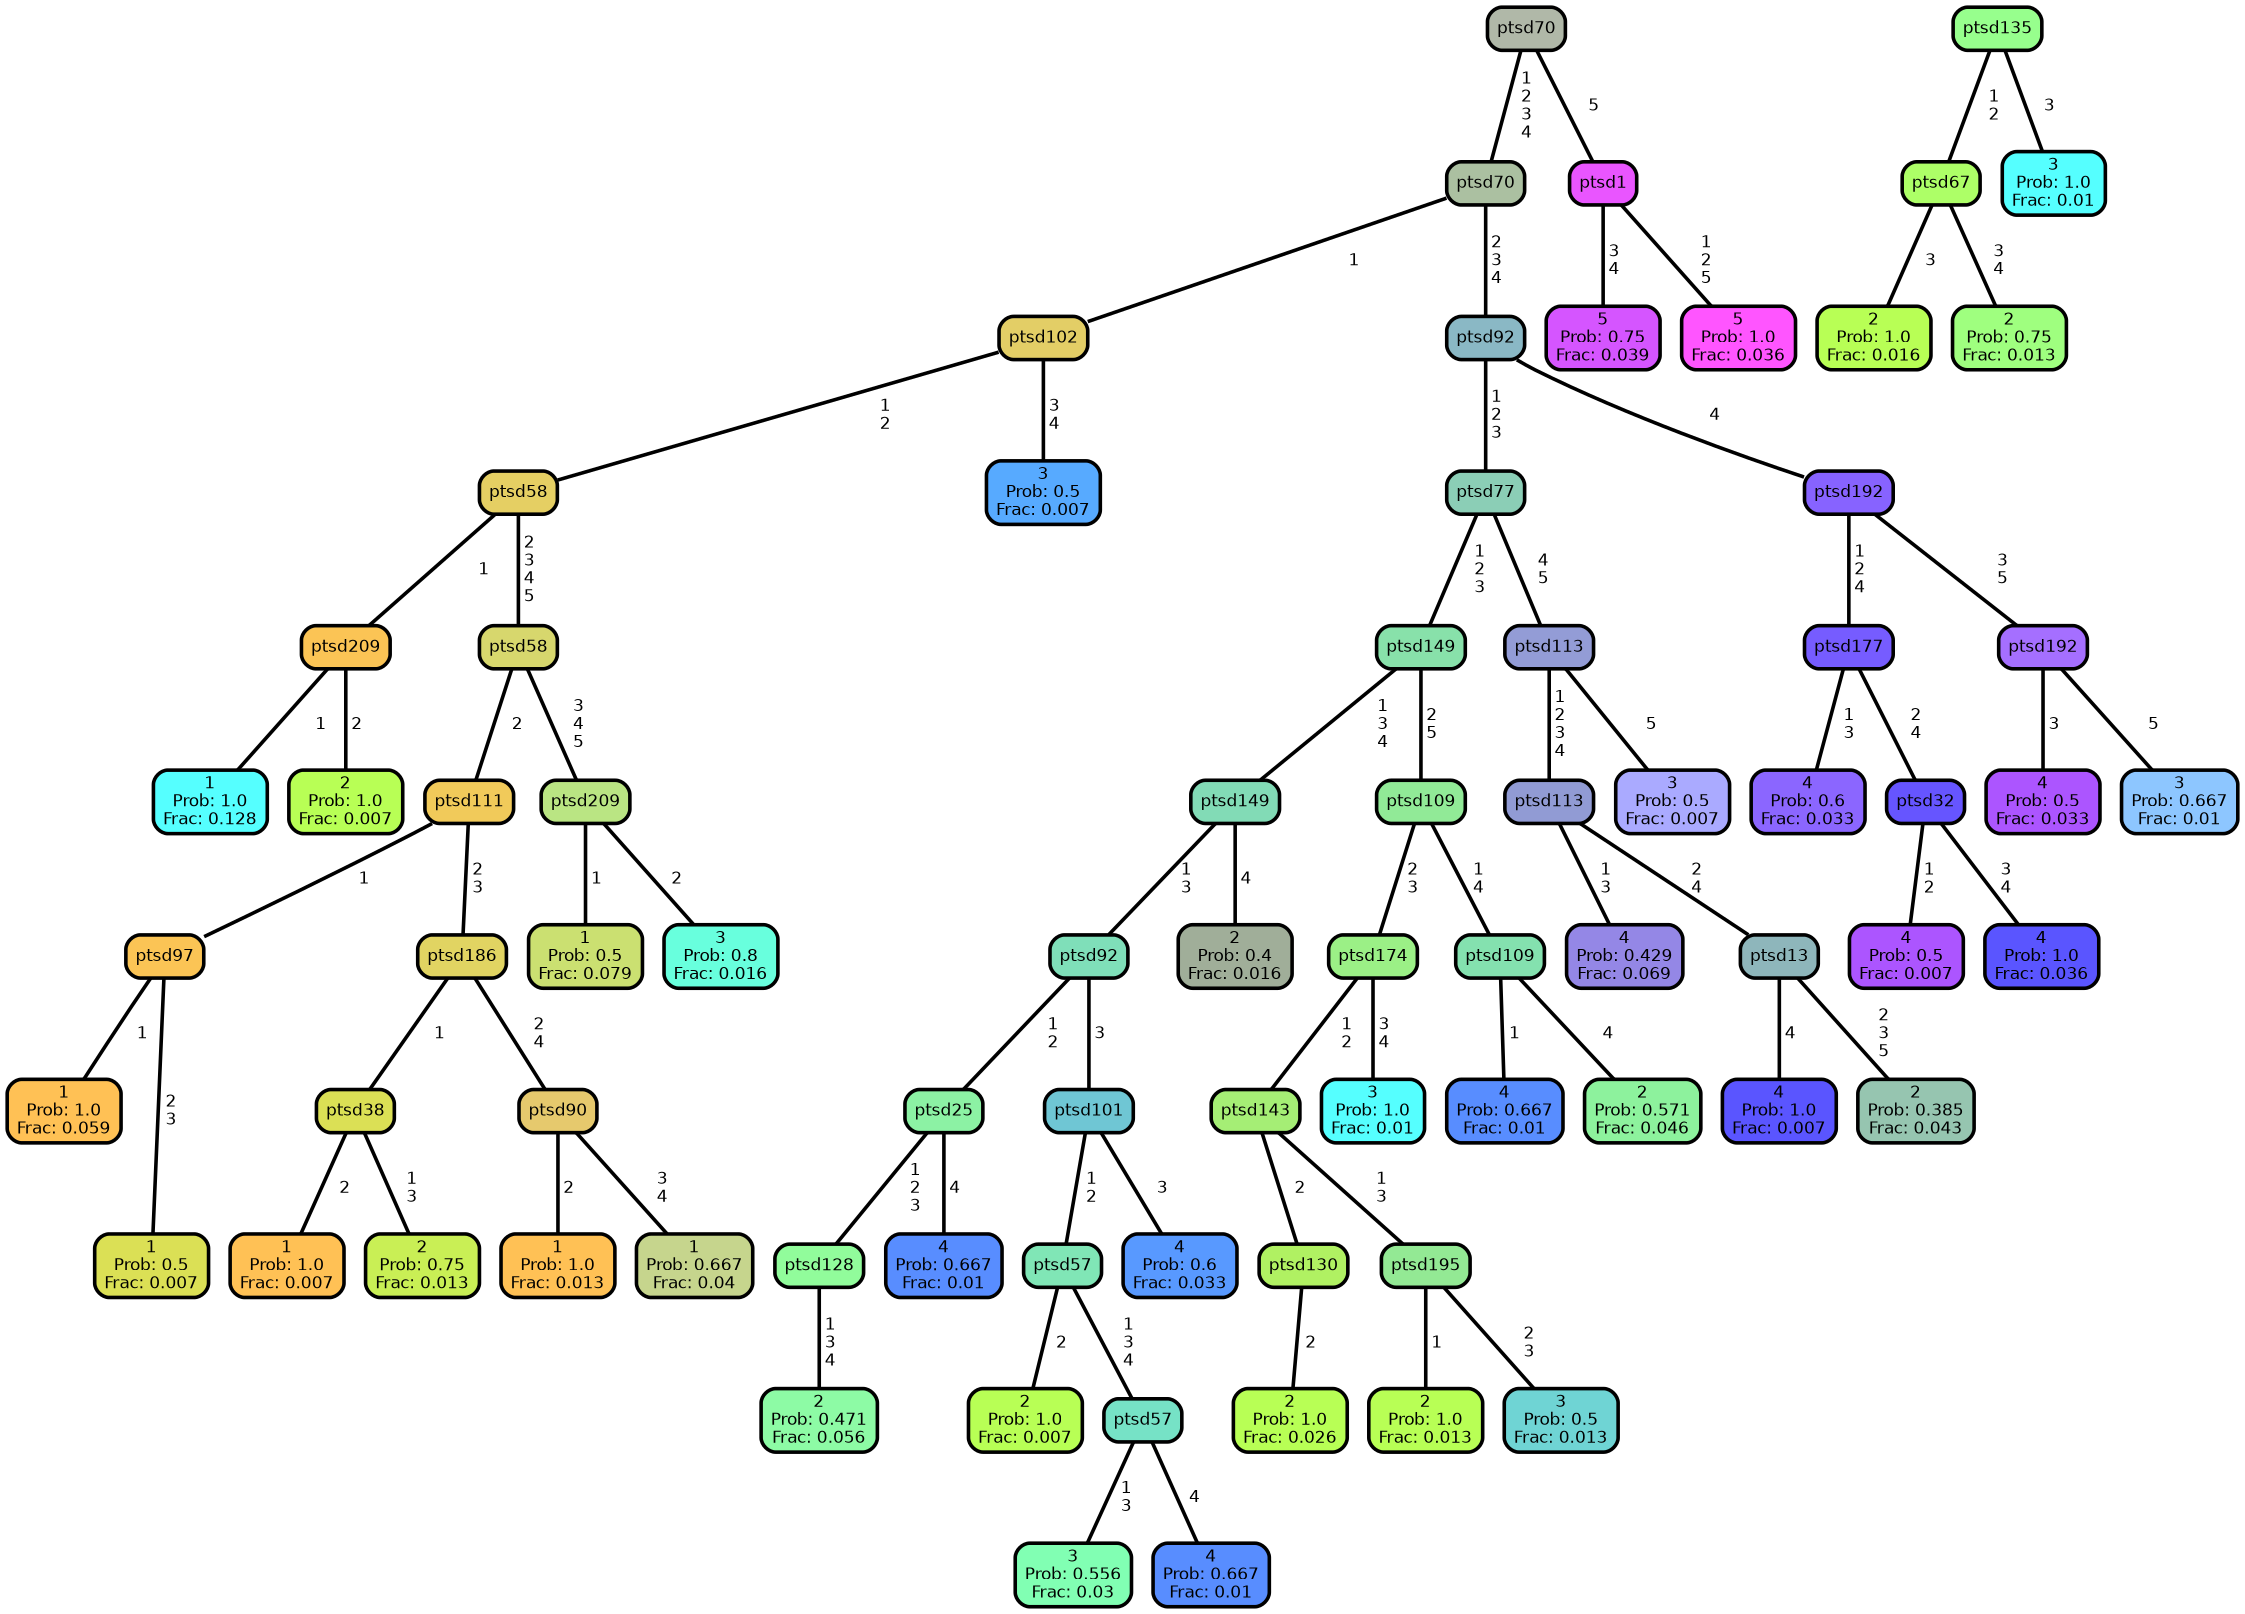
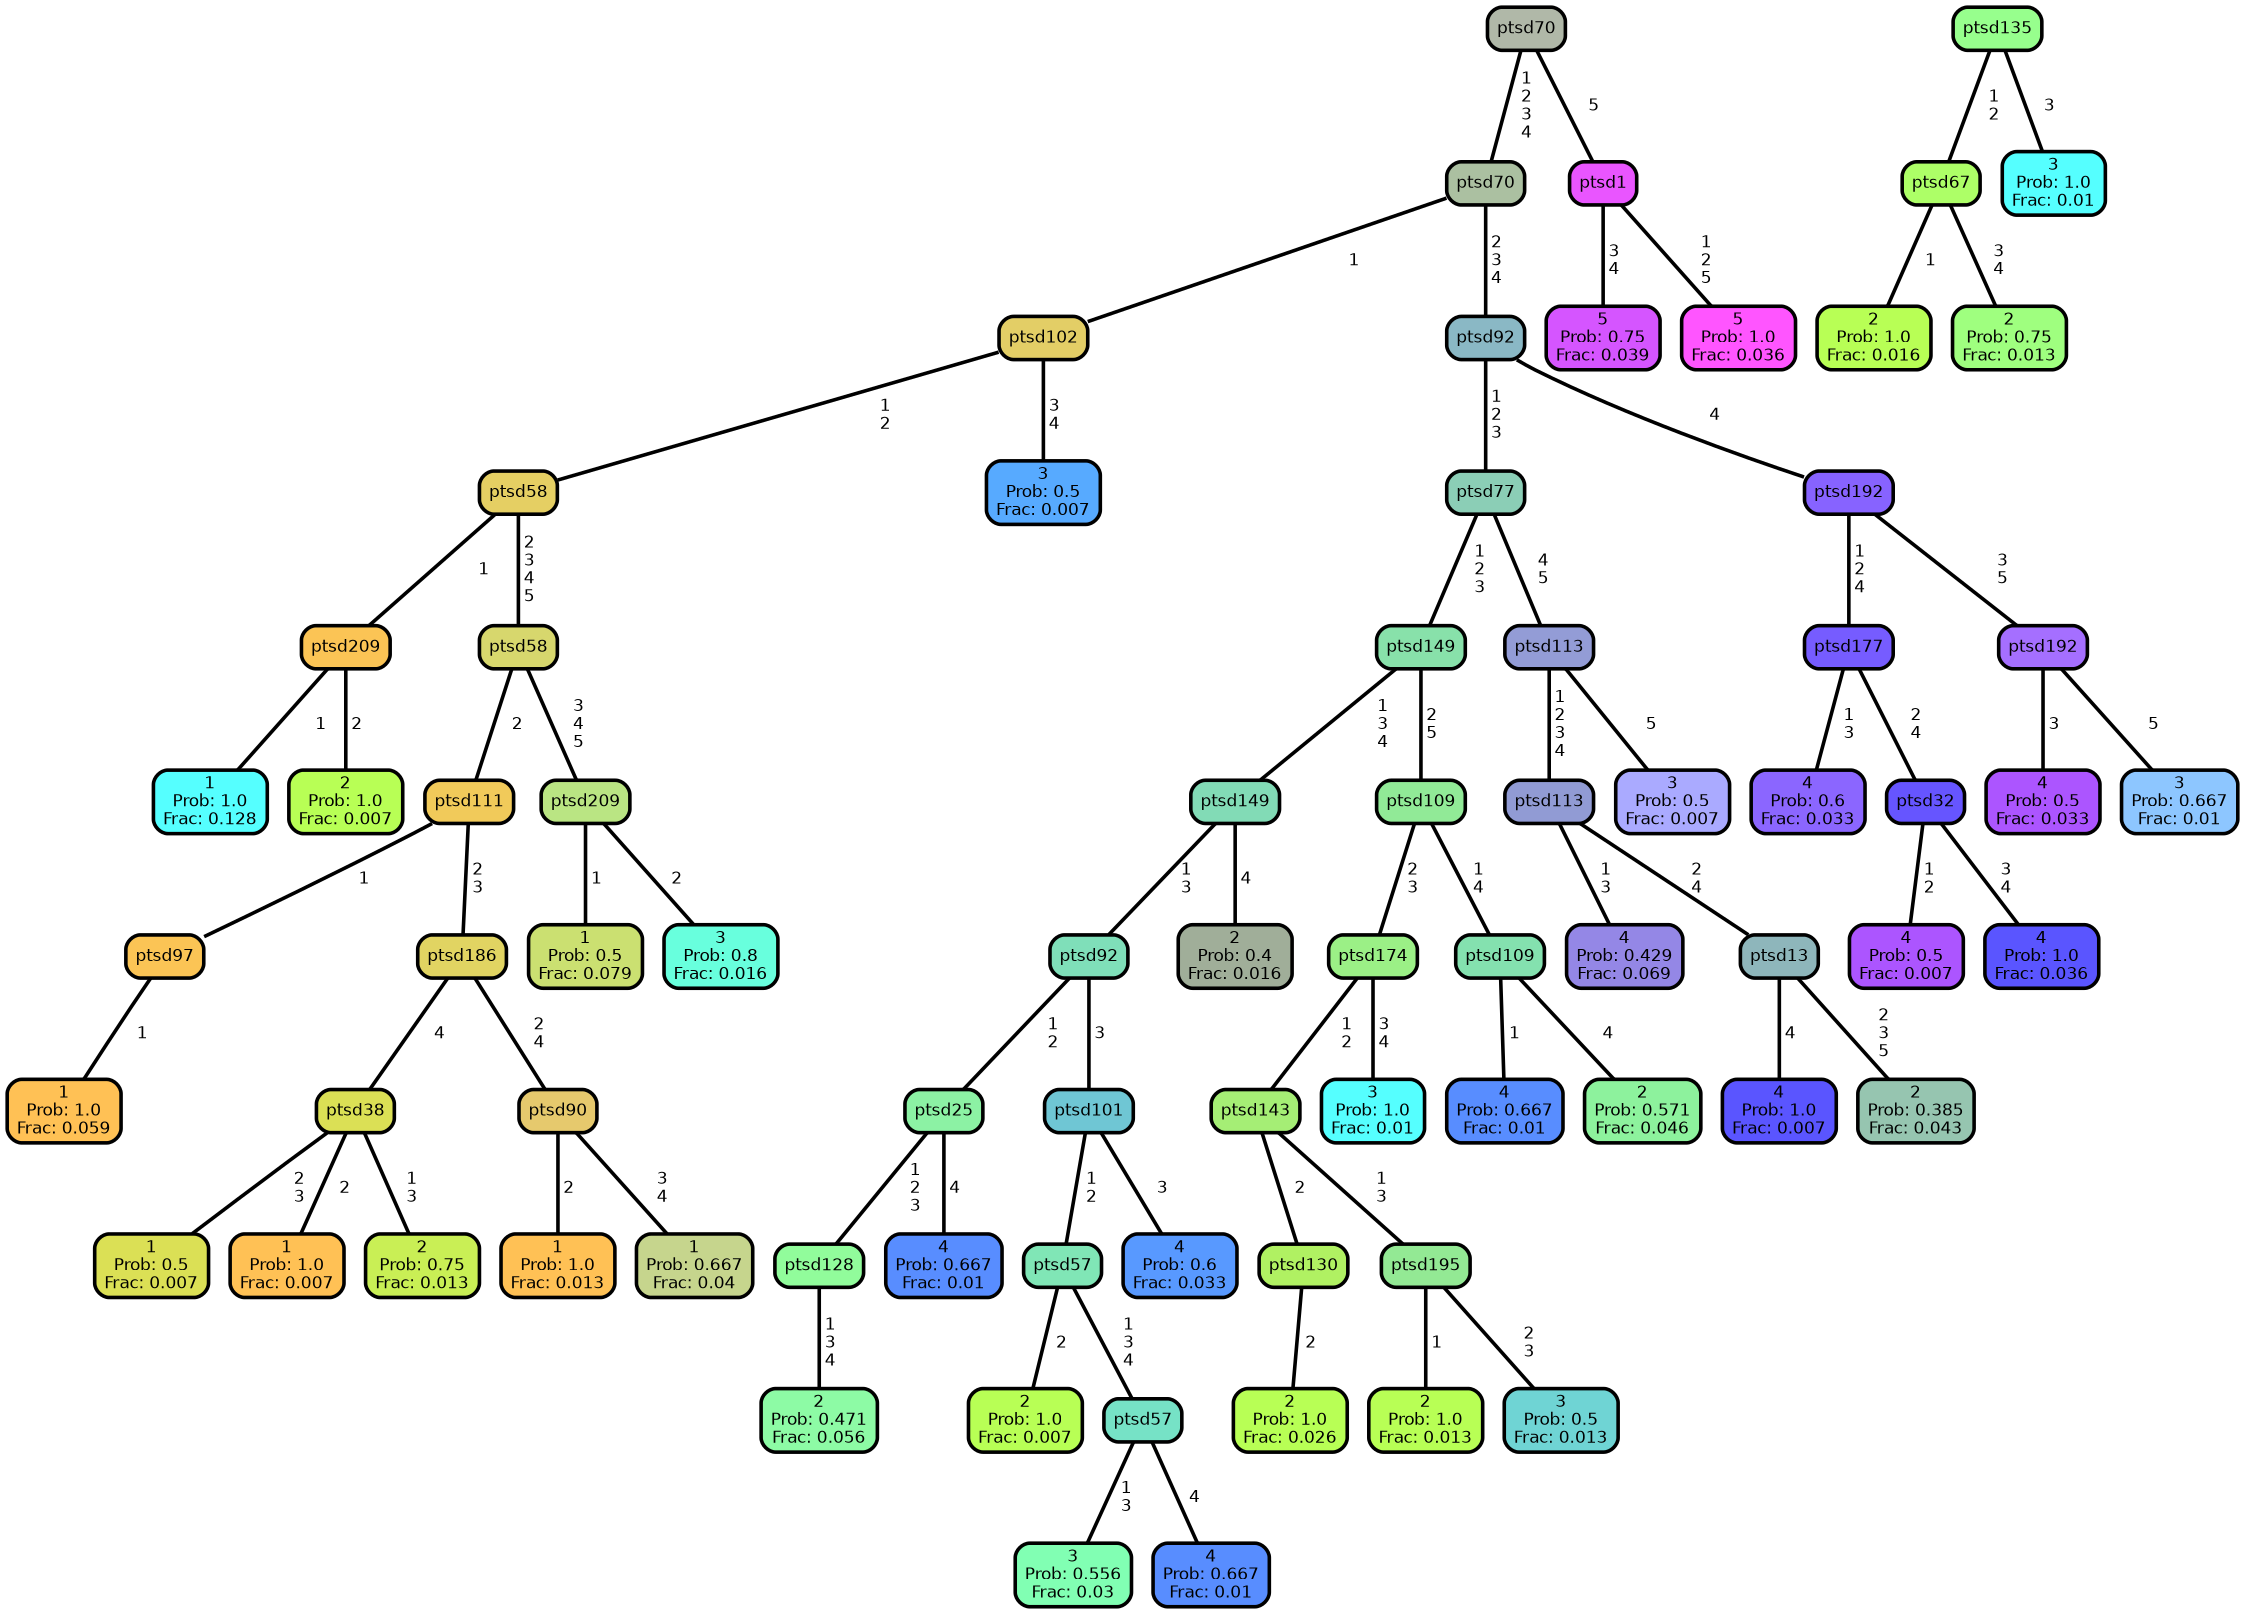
(1928, 261) -> (1928, 261)
(437, 1034) -> (437, 1034)
(158, 1106) -> (259, 1183)
